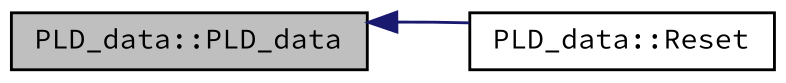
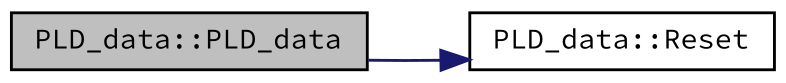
(433, 22) -> (404, 61)
